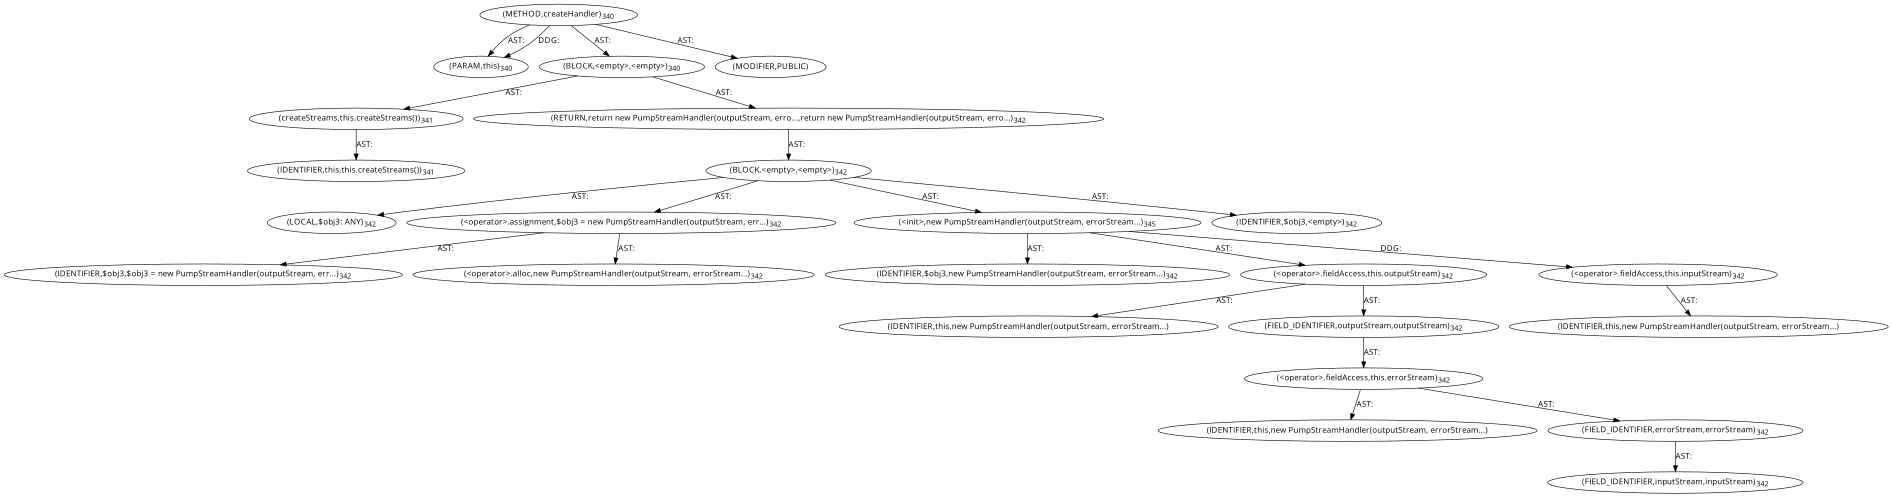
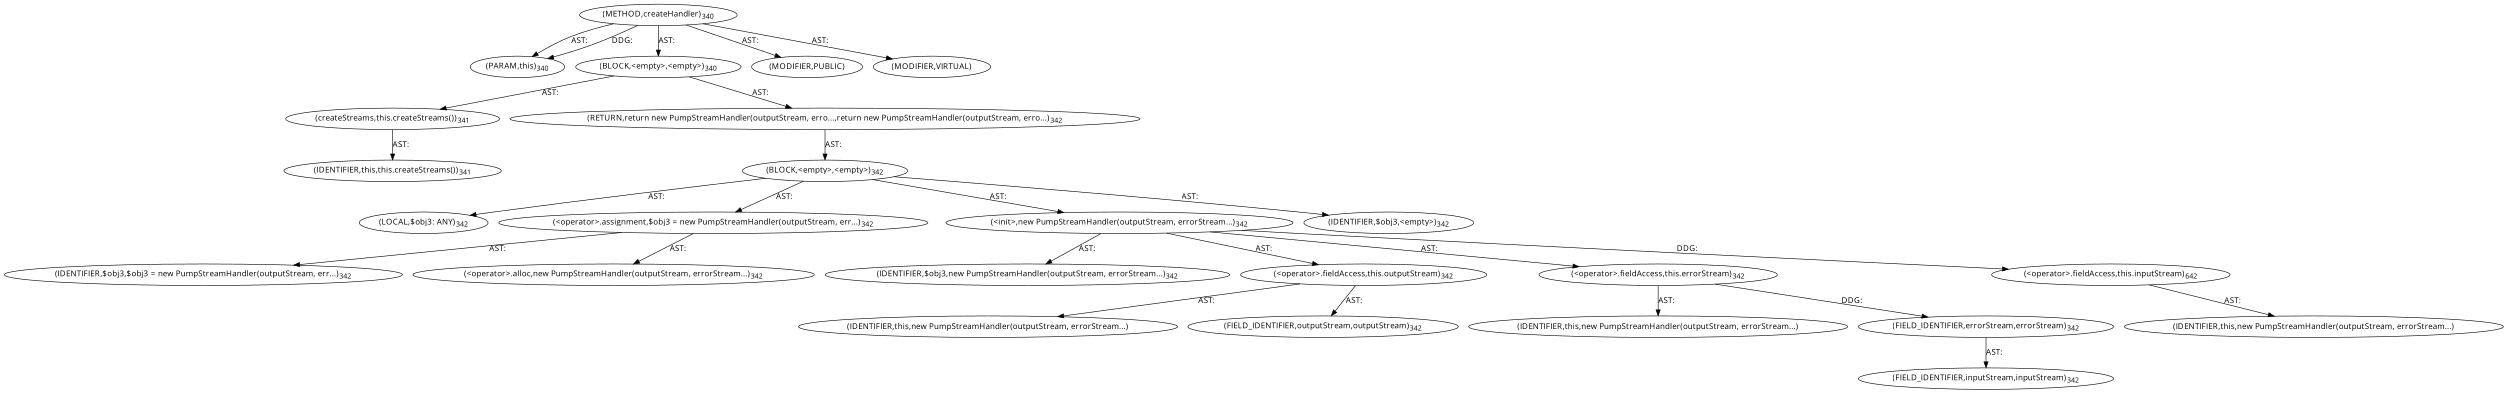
none -> (932, 67)
(1150, 222) -> (1242, 222)
(1739, 274) -> (2191, 274)
(1364, 350) -> (1392, 249)
(1548, 405) -> (1853, 301)
